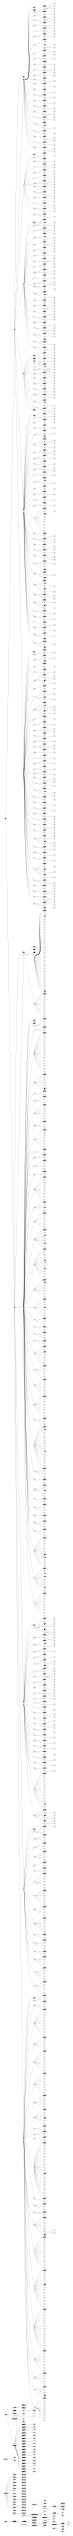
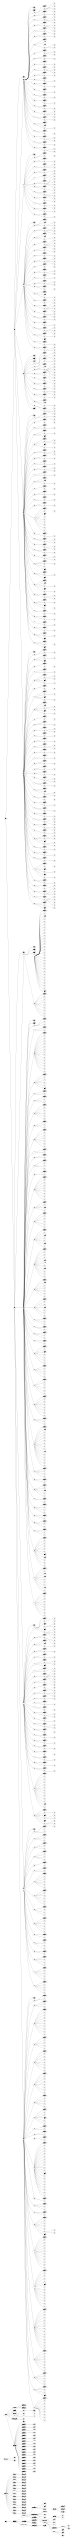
(45, 2523) -> none
